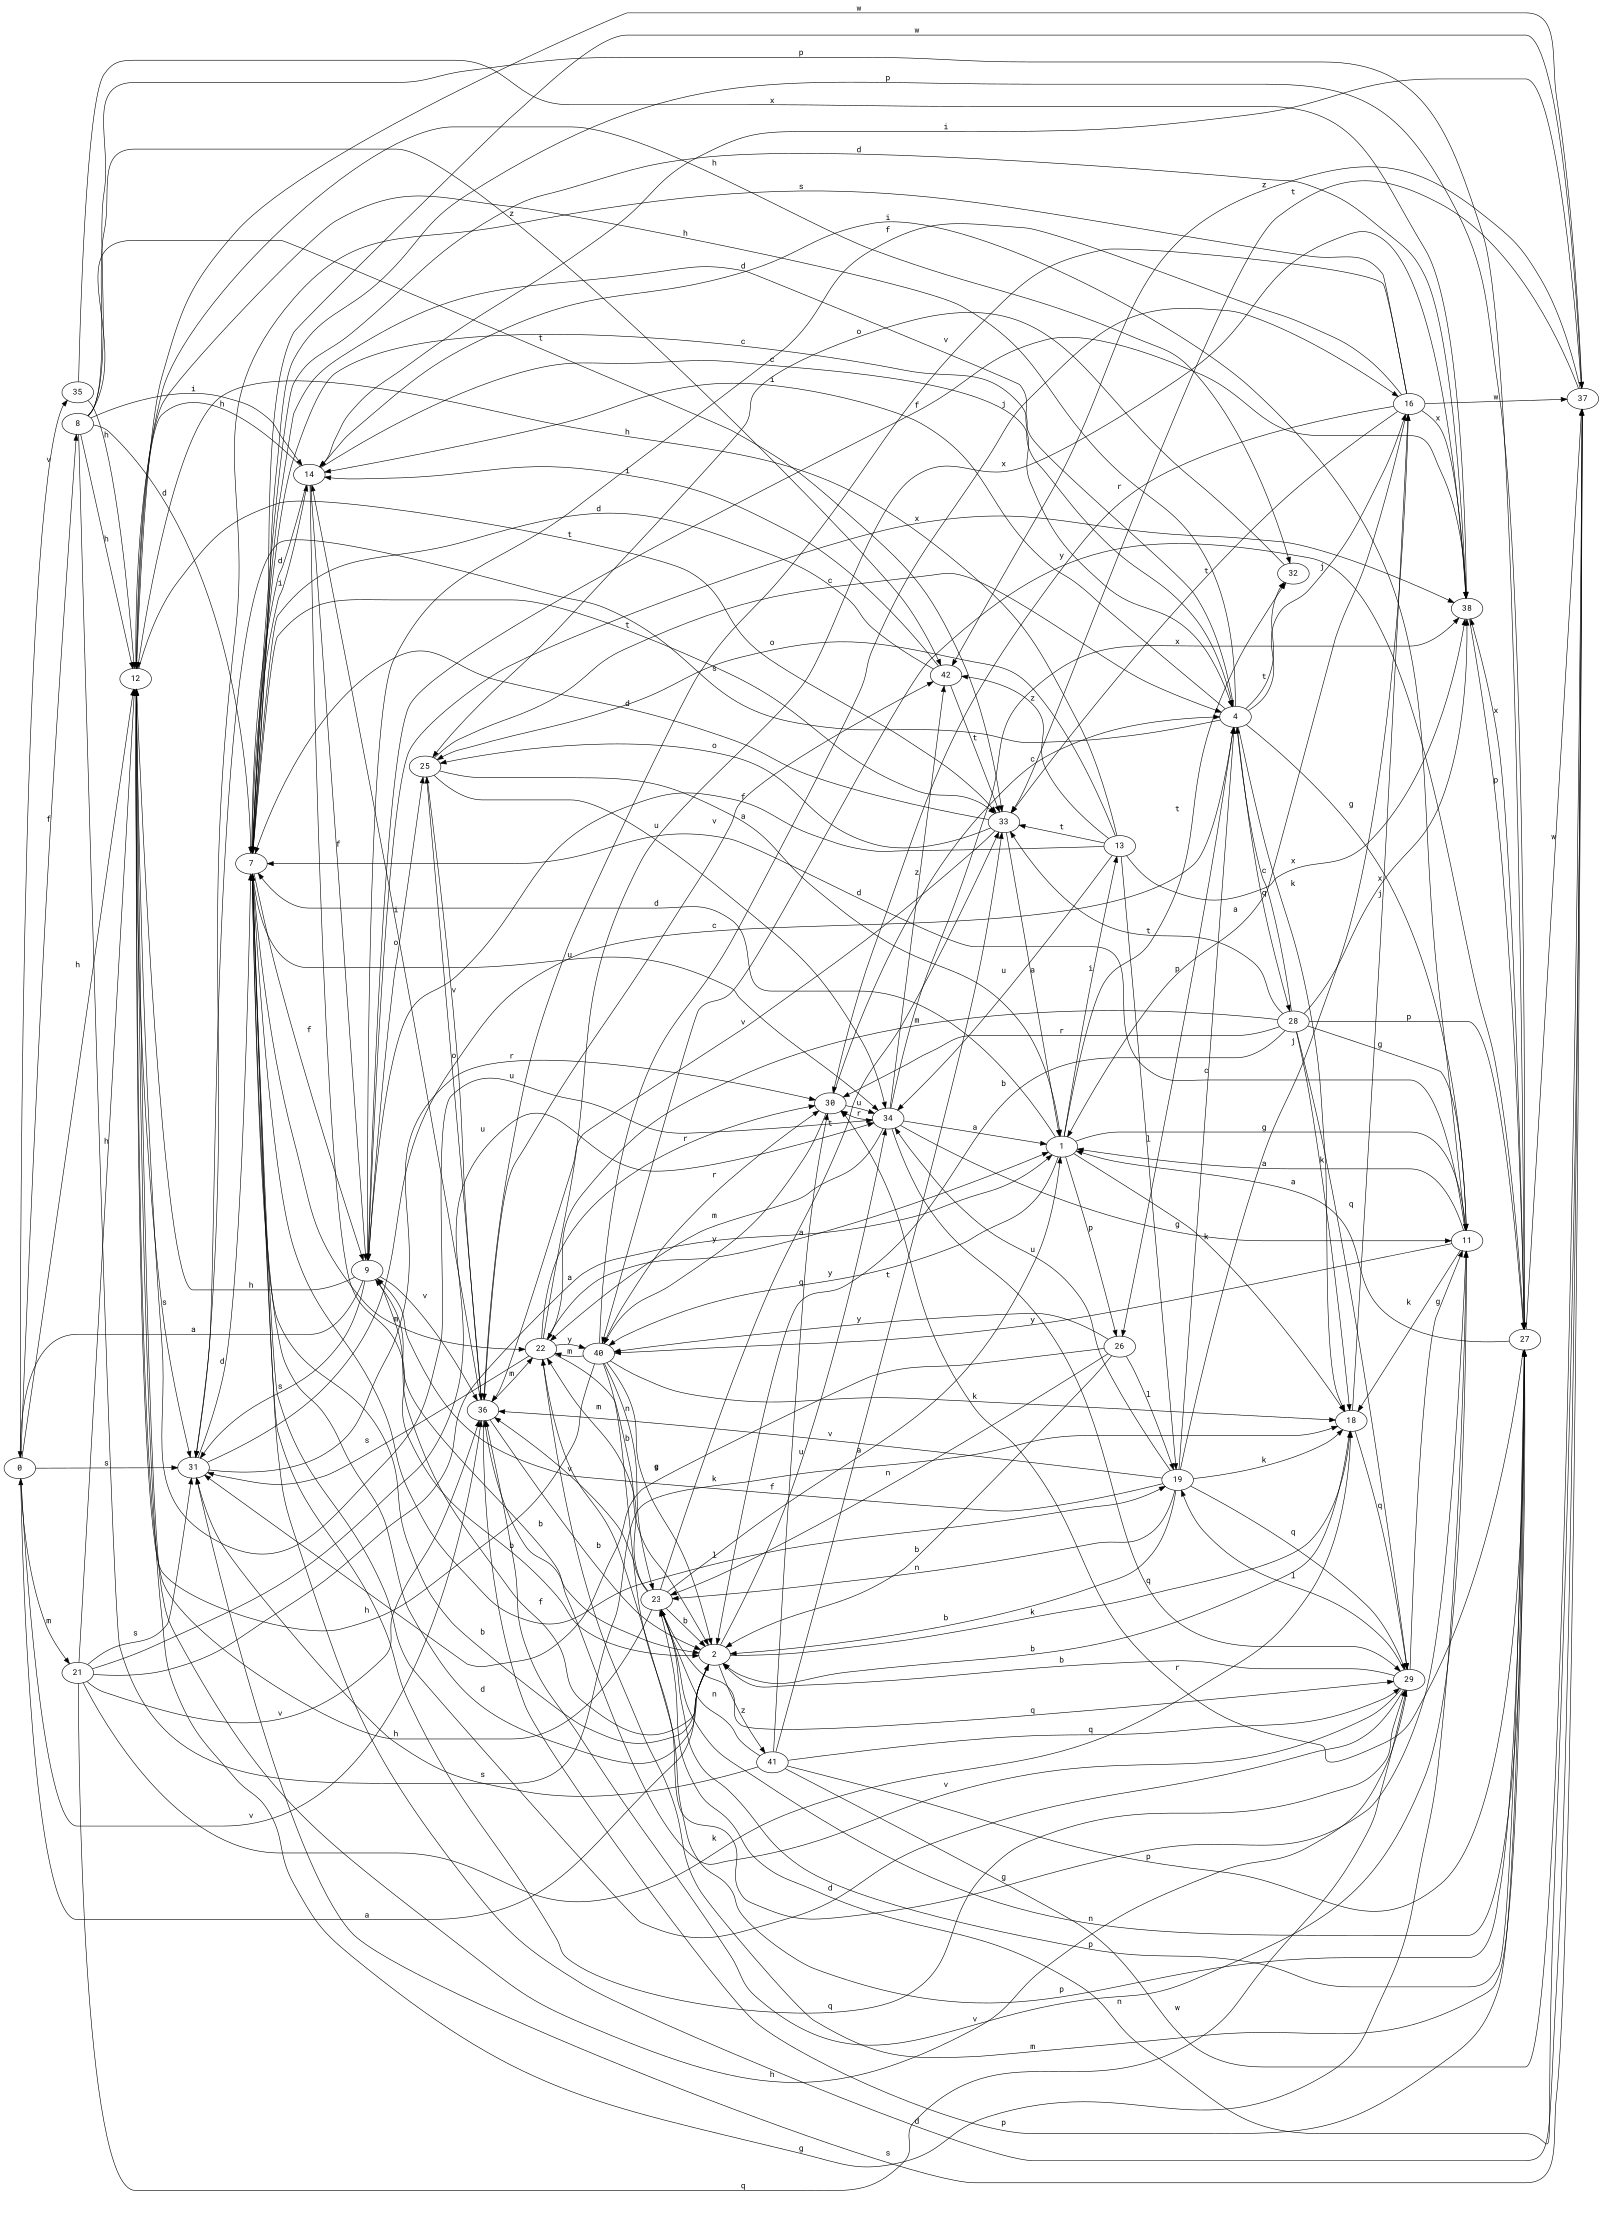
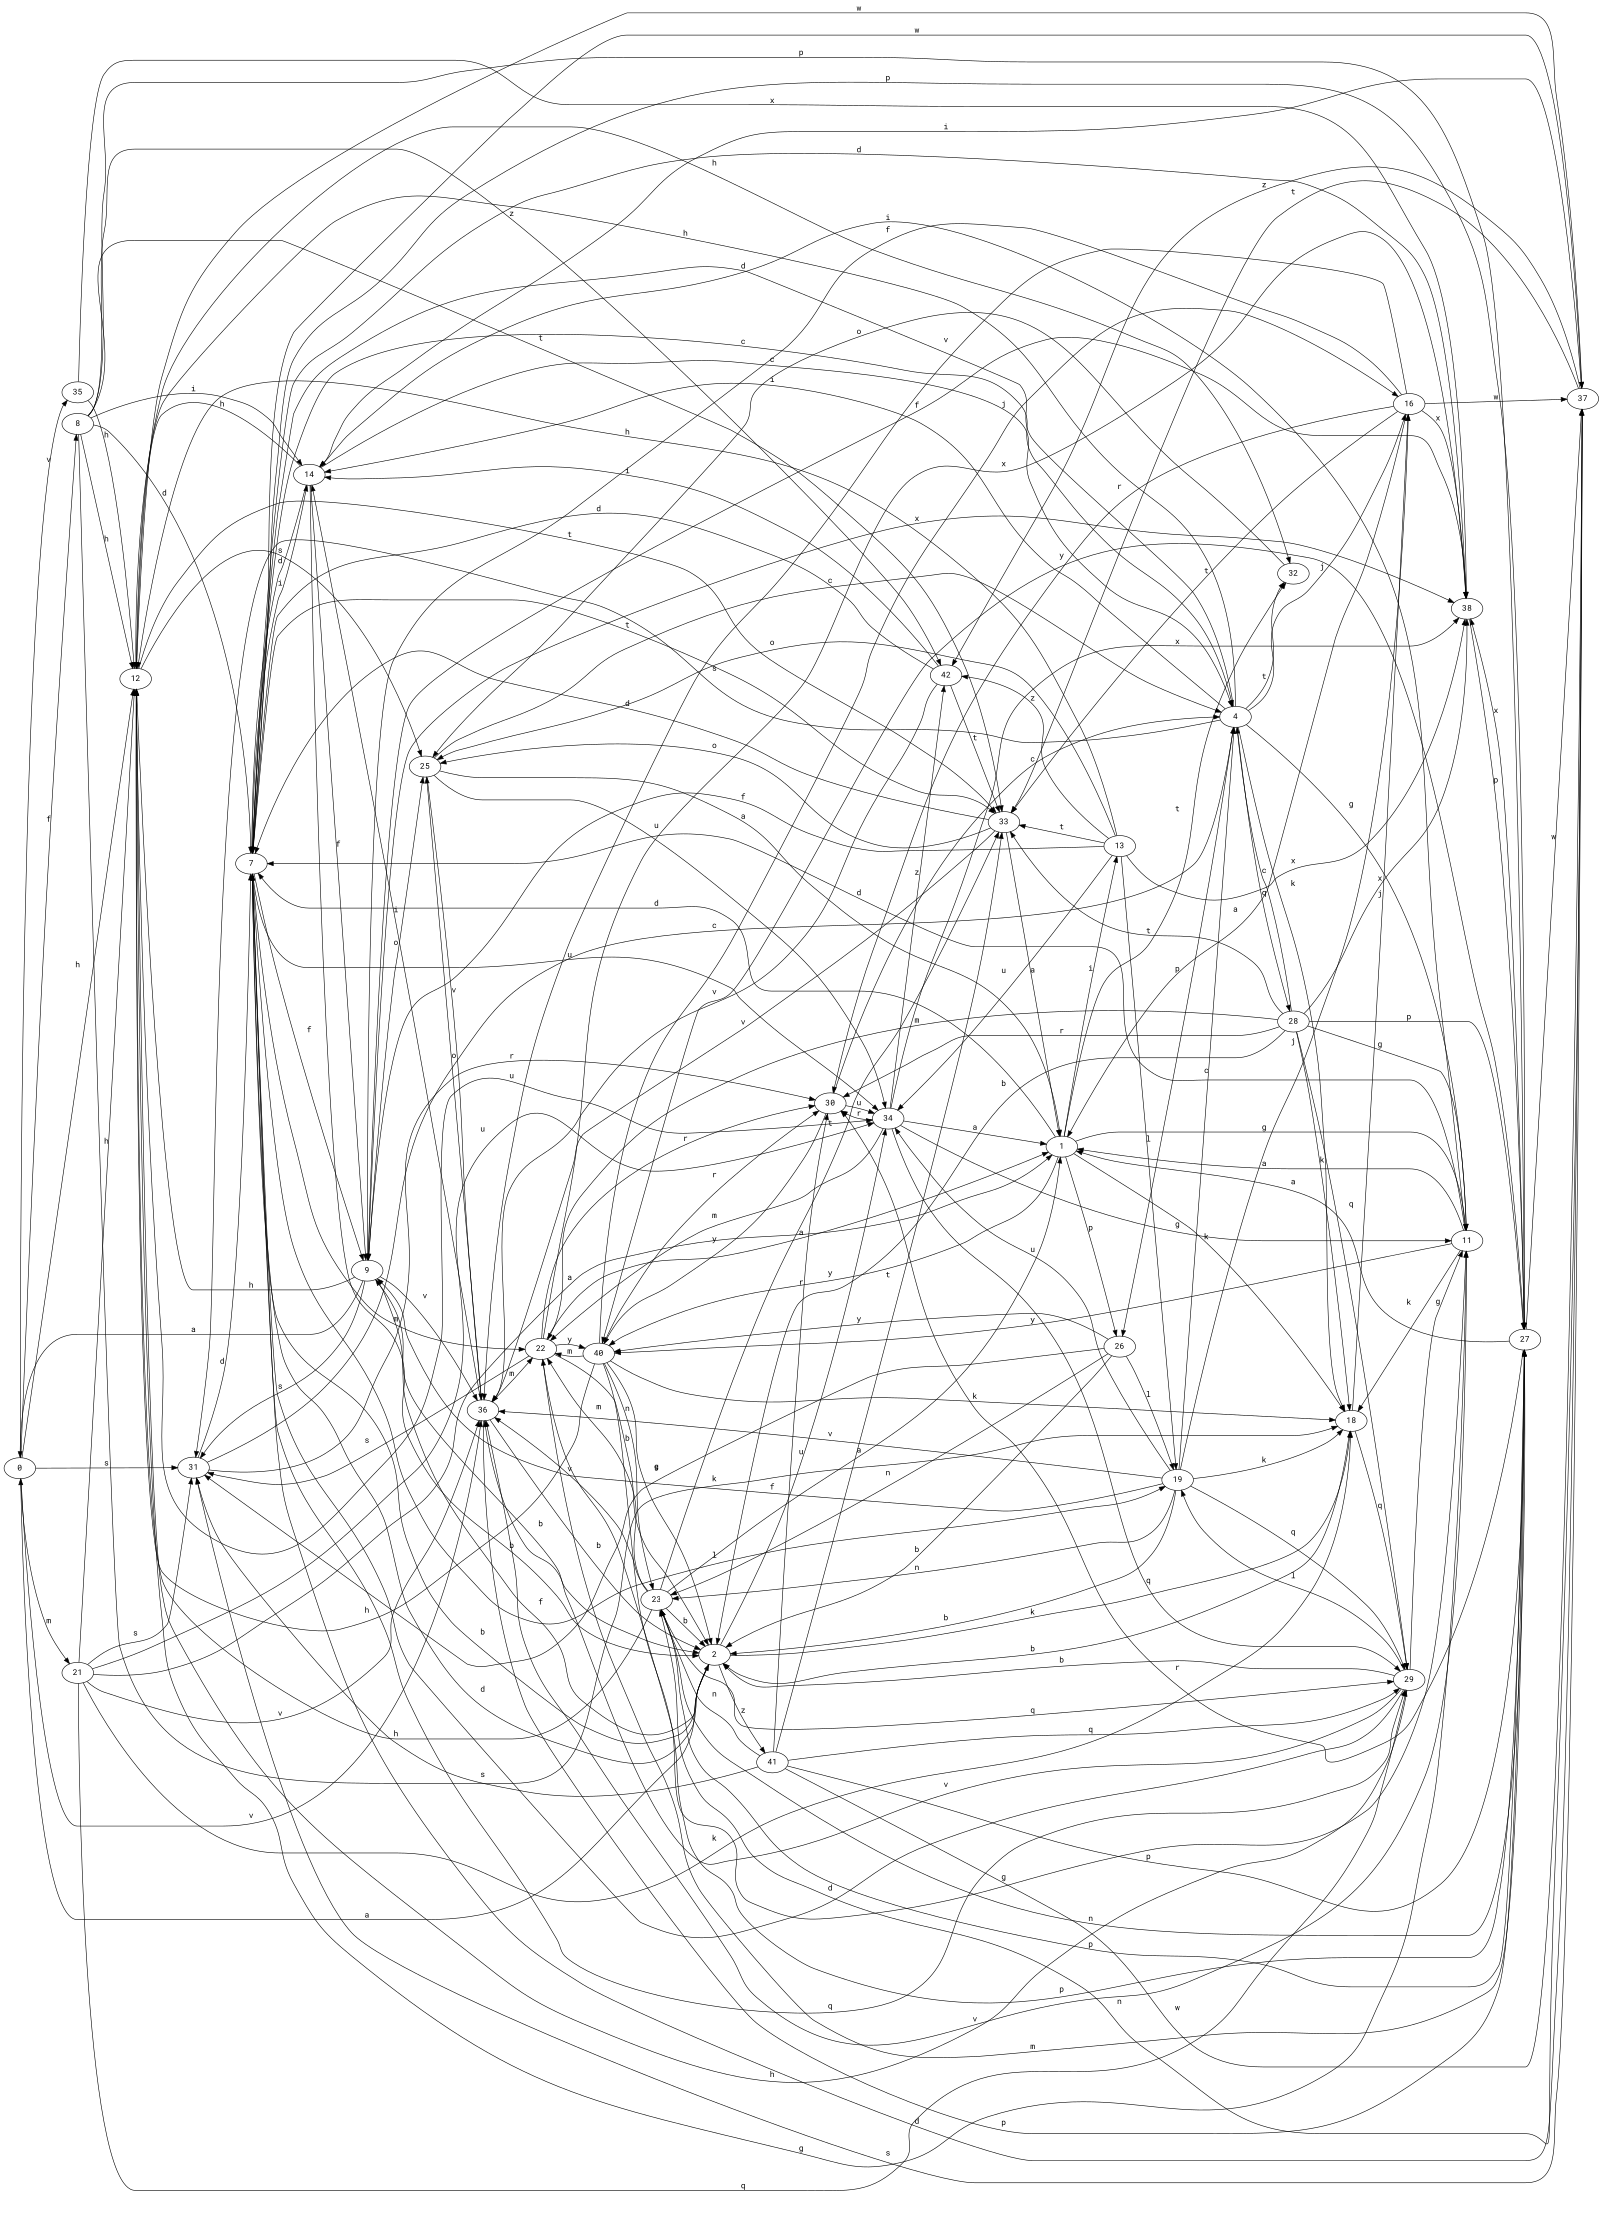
(320, 273) -> none
(626, 992) -> (693, 1013)
(144, 1072) -> (301, 569)
(801, 1283) -> (801, 1283)
